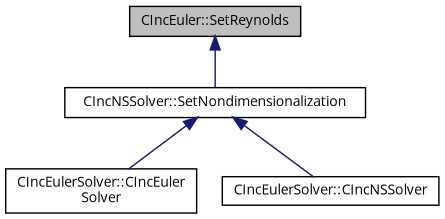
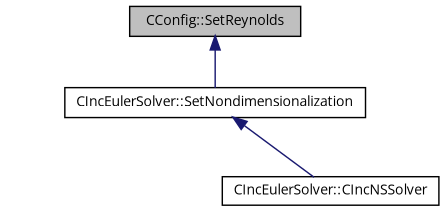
(215, 21) -> (215, 21)
(215, 103) -> (215, 103)
(101, 191) -> none
